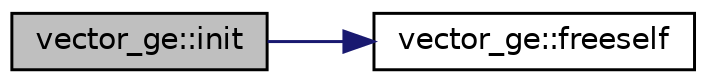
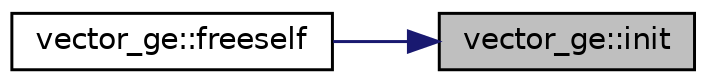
(306, 42) -> (370, 42)
